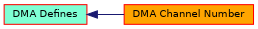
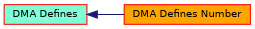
(189, 14) -> (187, 14)
